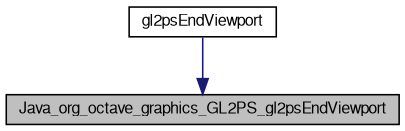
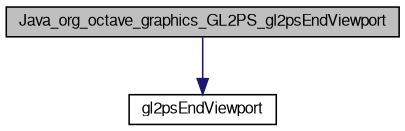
(203, 58) -> (203, 58)
